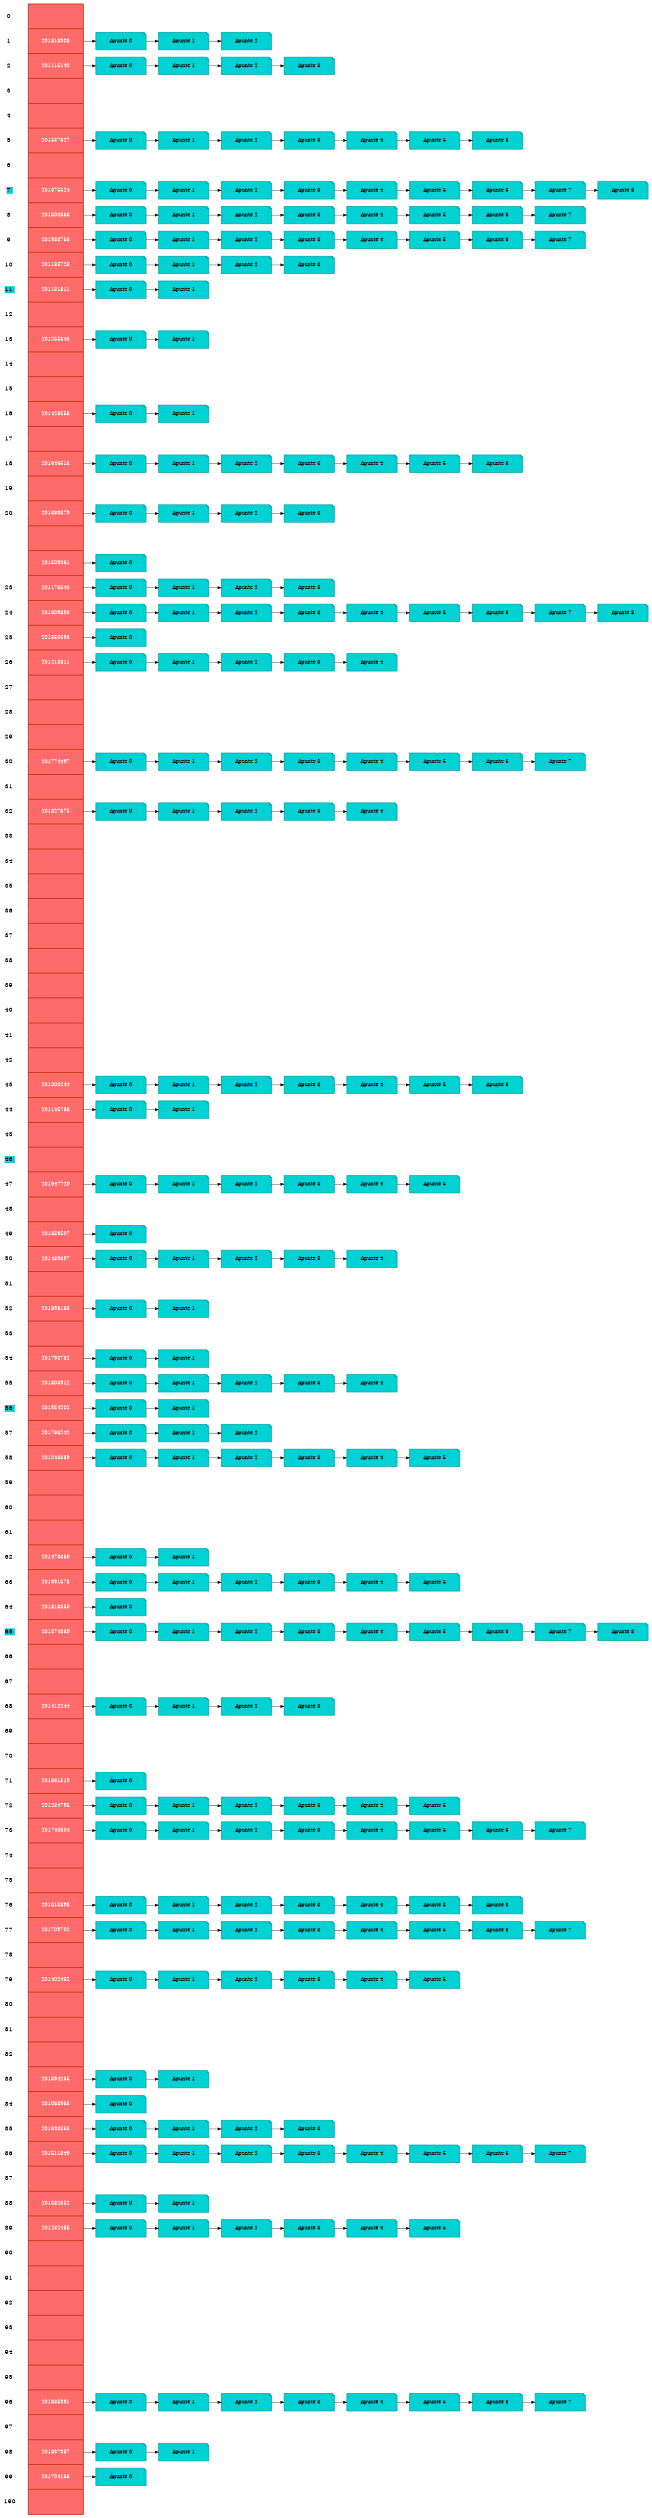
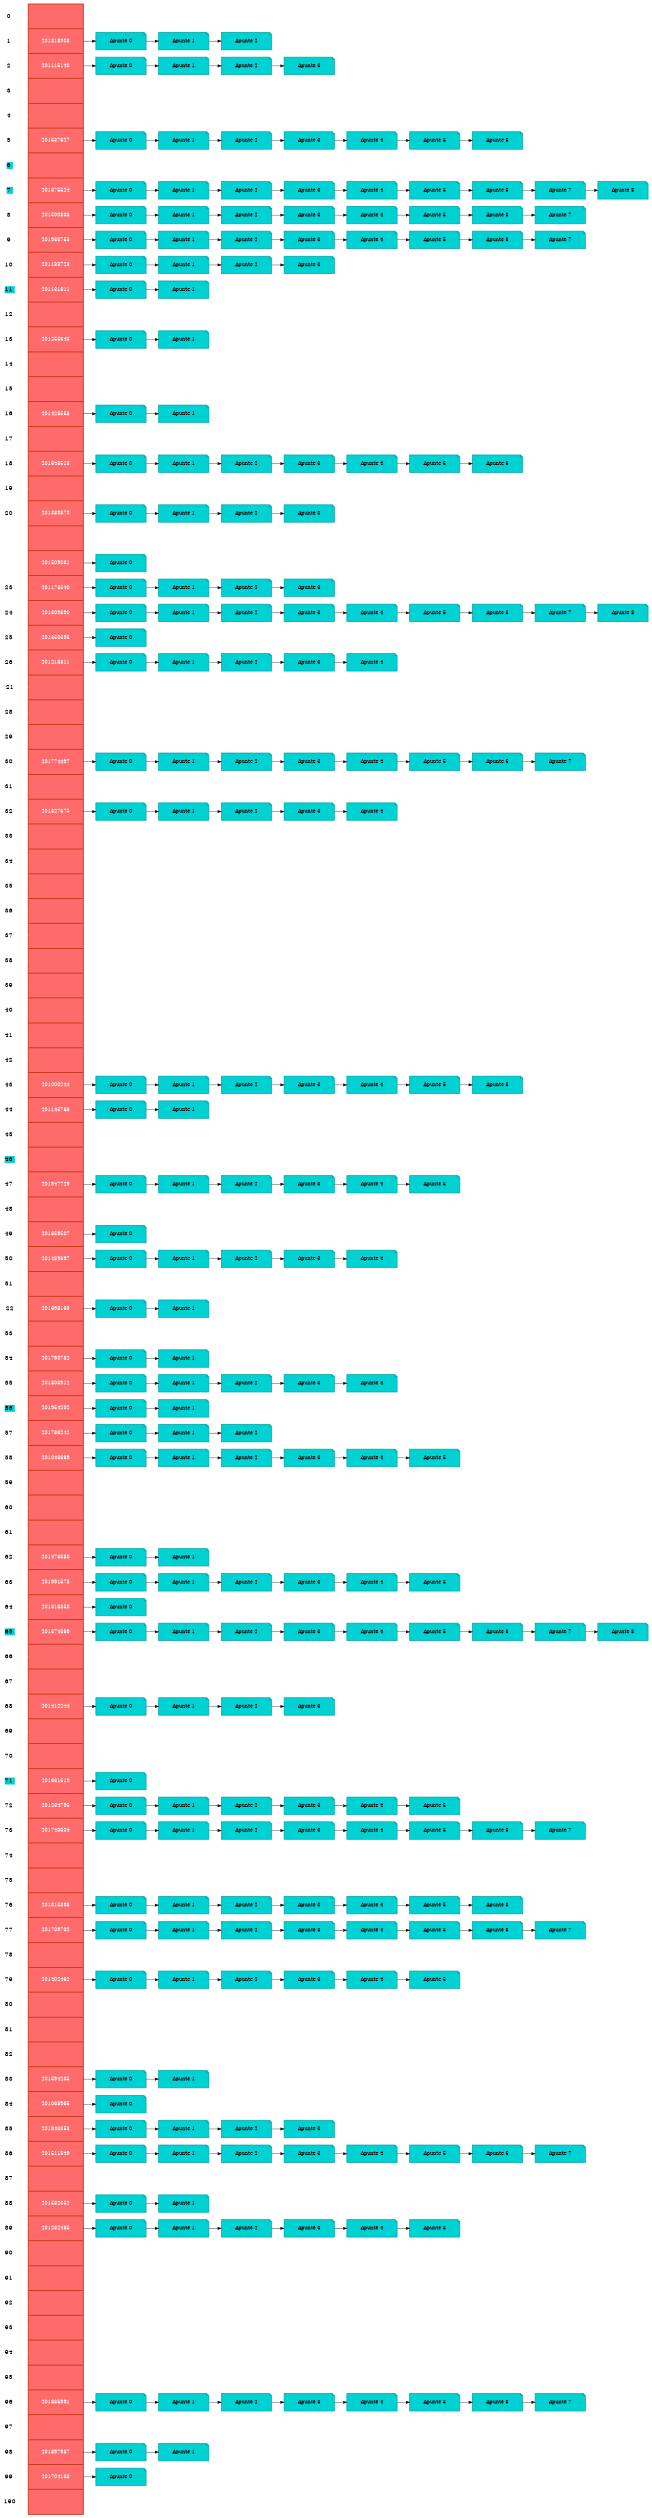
(10, 166) -> (10, 166)
(10, 687) -> (10, 687)
(10, 1309) -> (10, 1309)
(10, 1781) -> (10, 1781)
